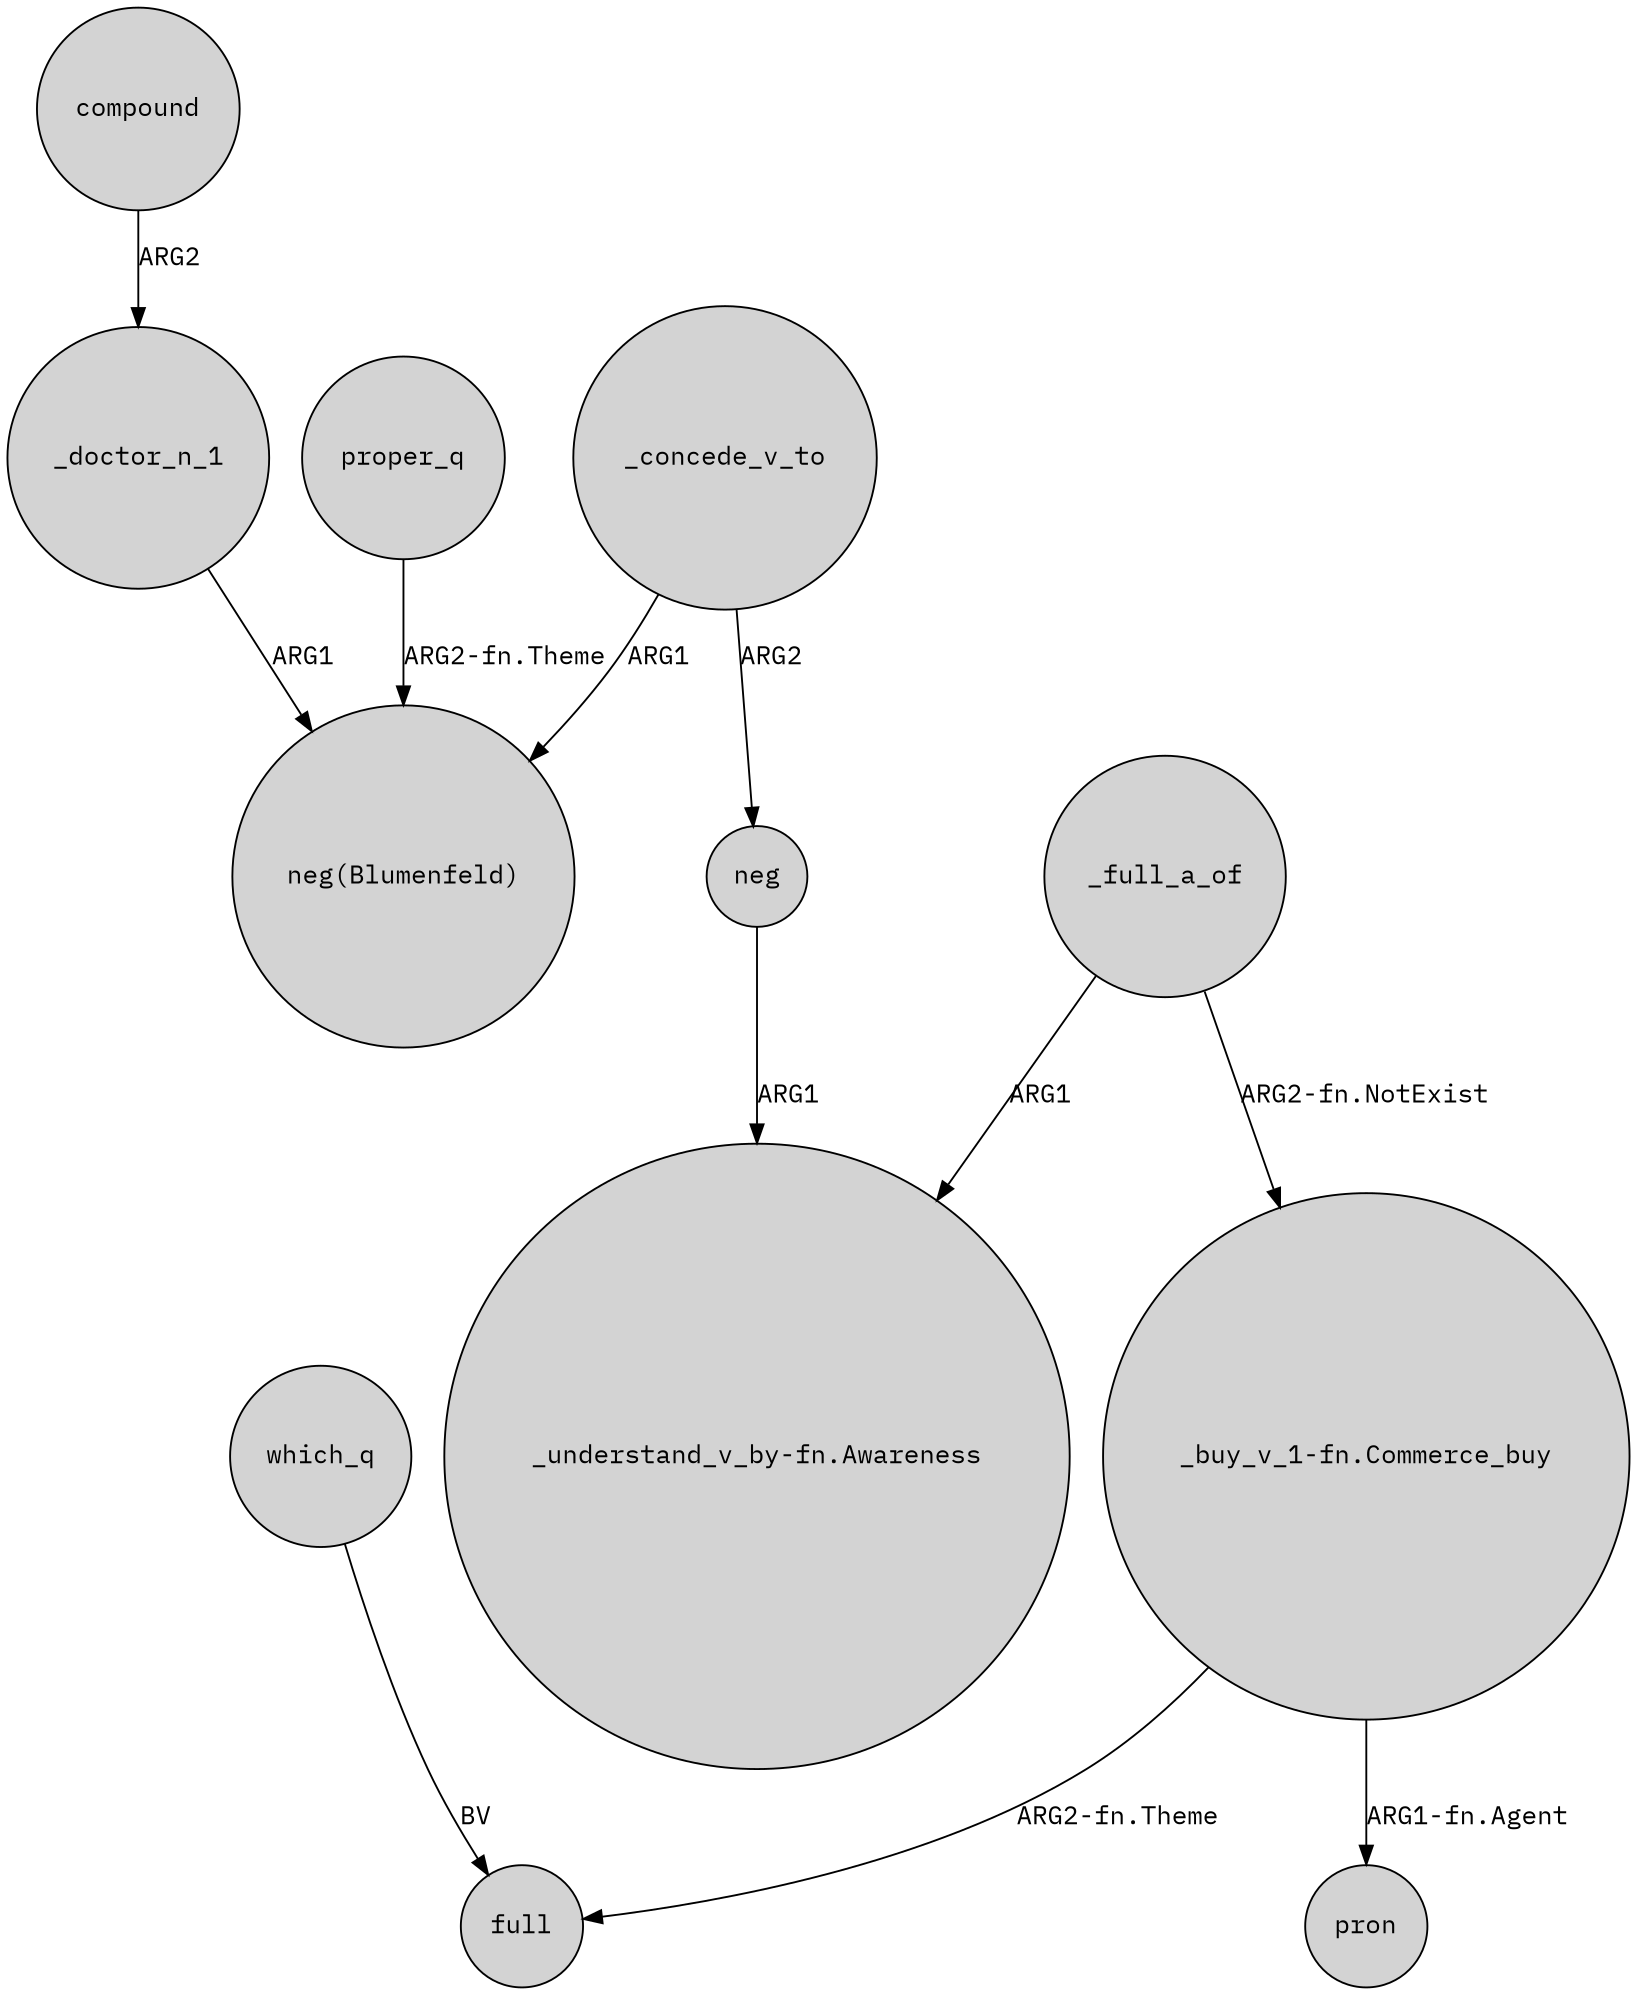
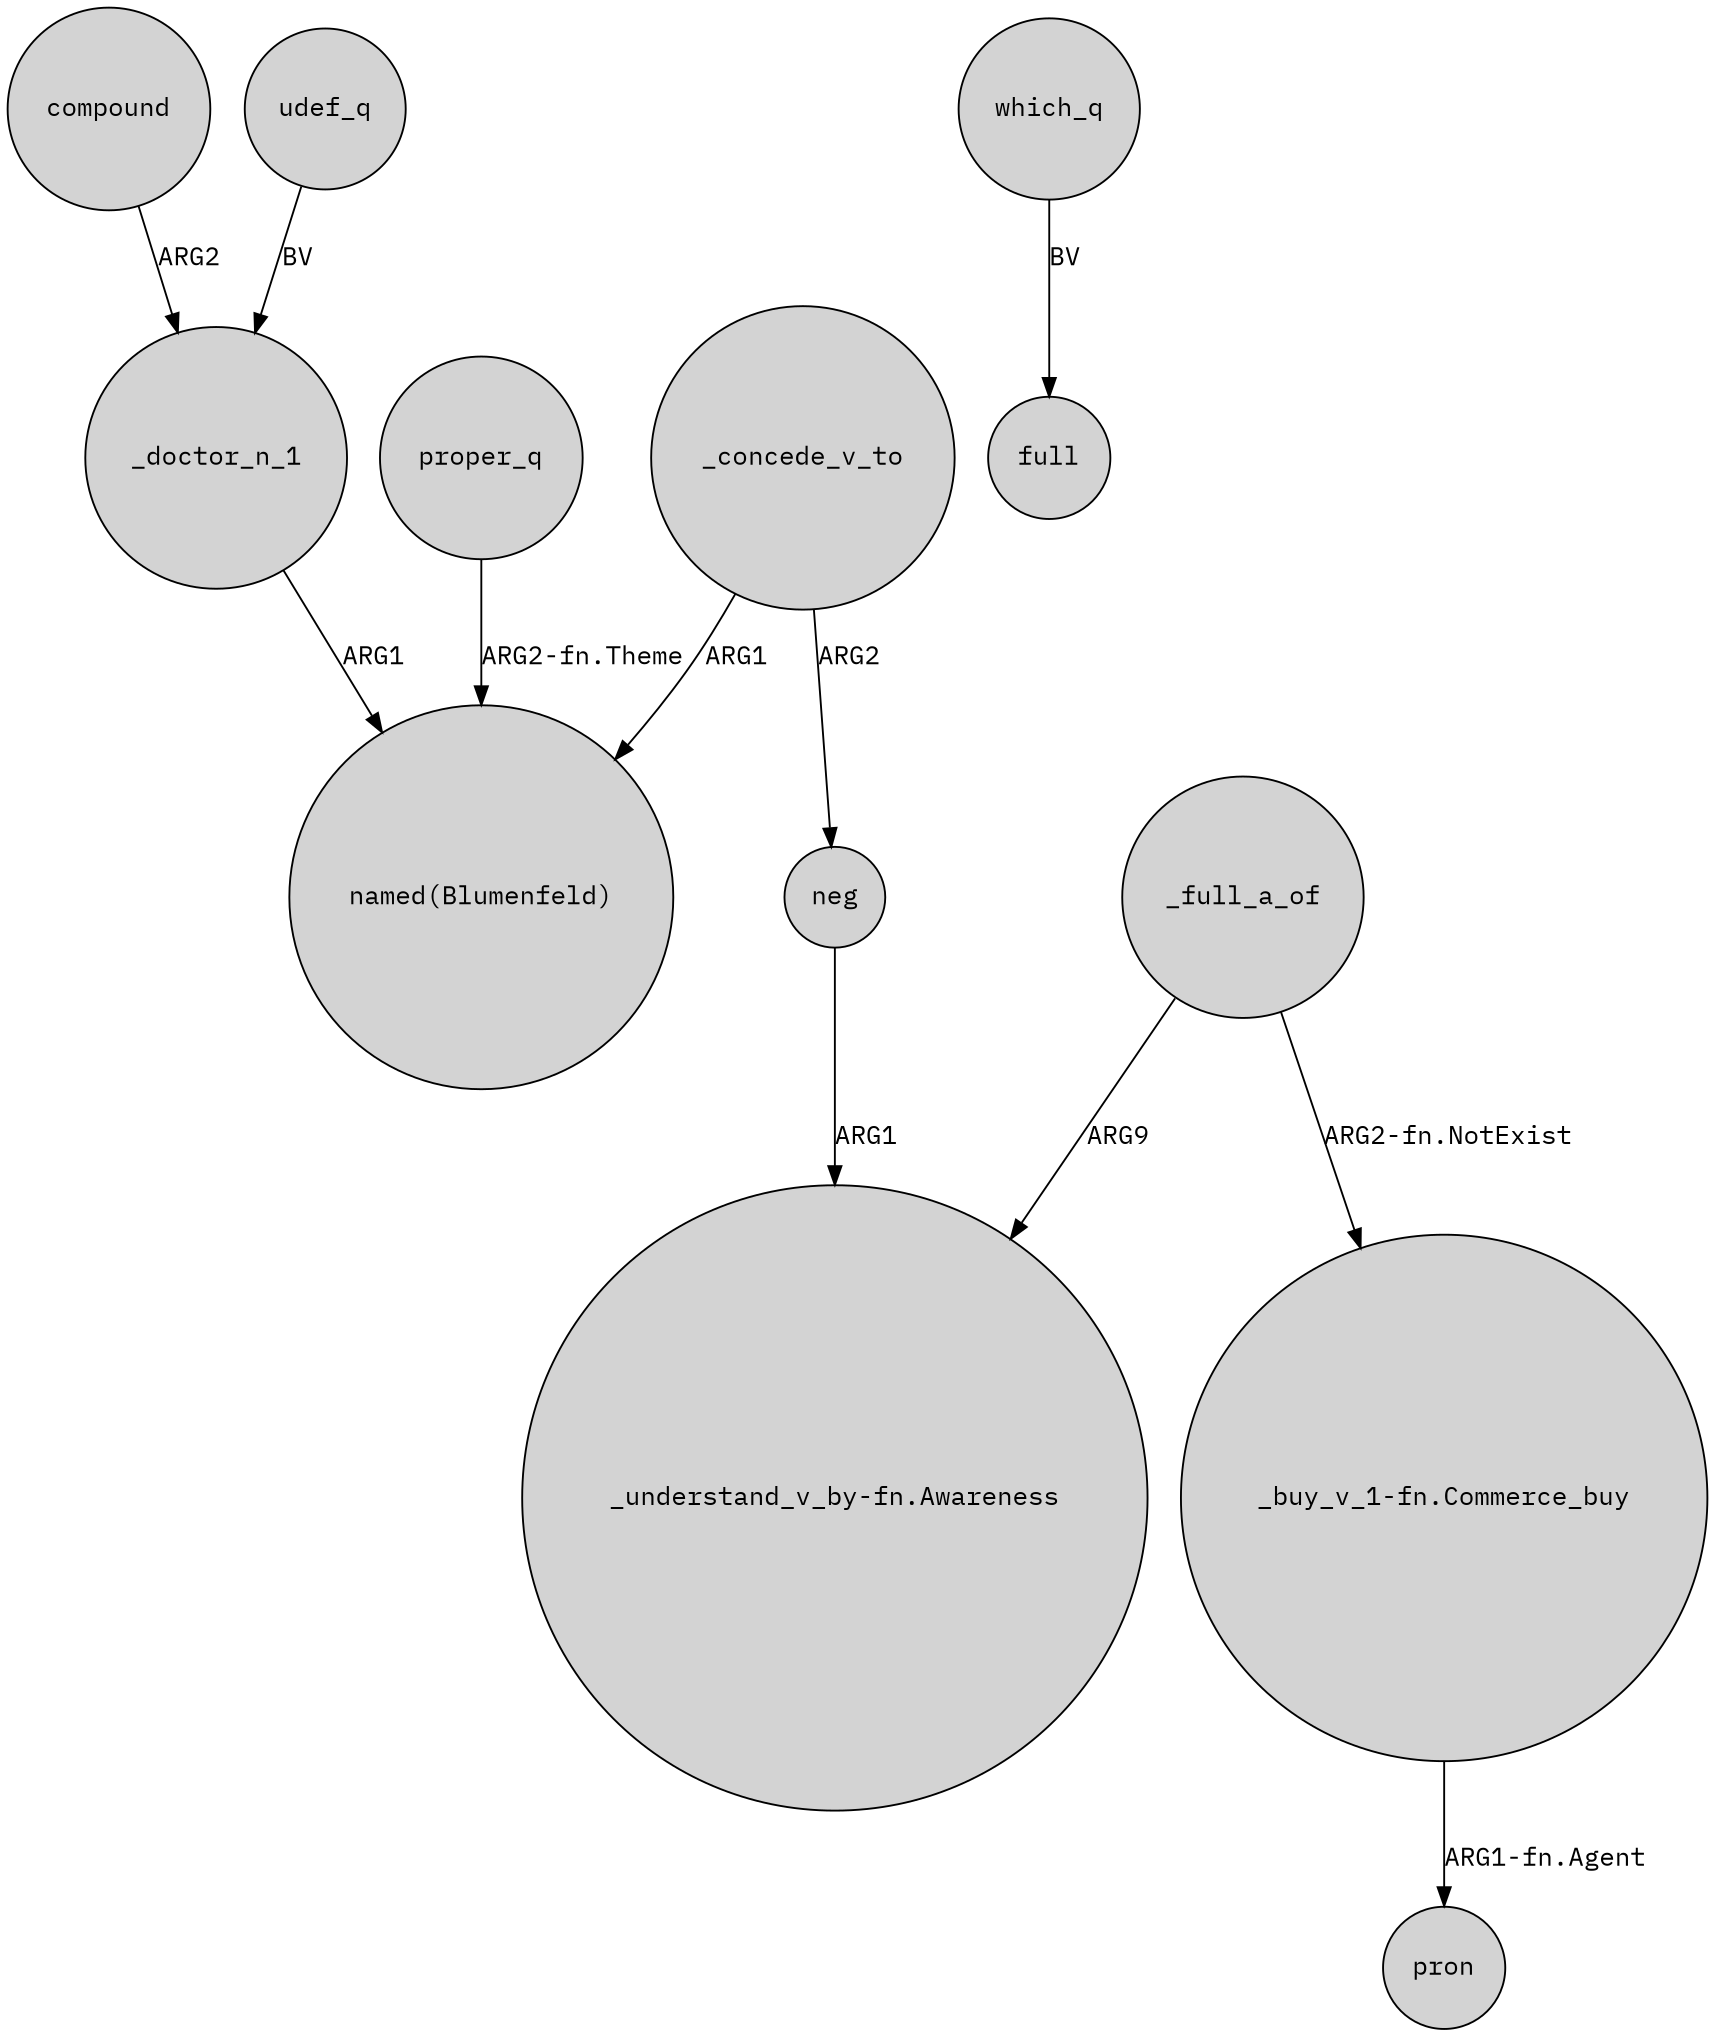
none -> (325, 109)
(403, 876) -> (481, 897)
(1041, 1095) -> (1119, 1137)
(928, 1843) -> none
